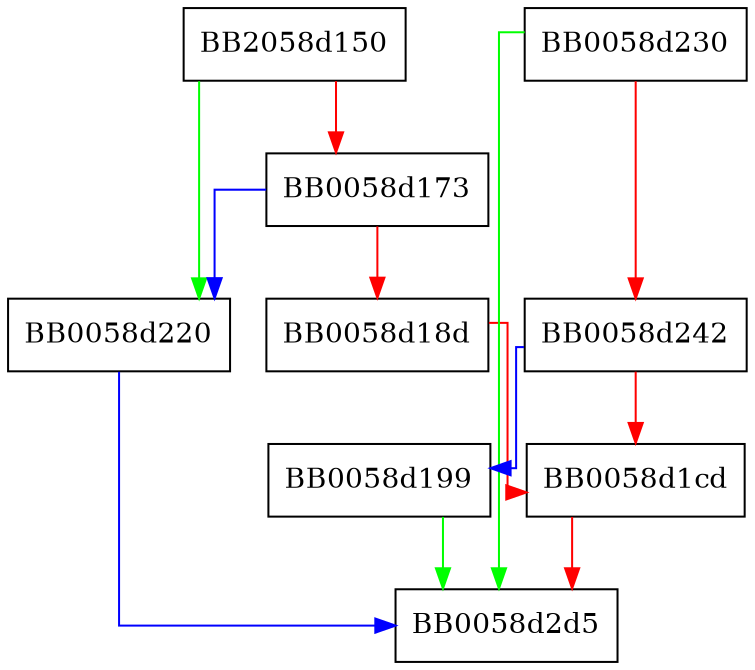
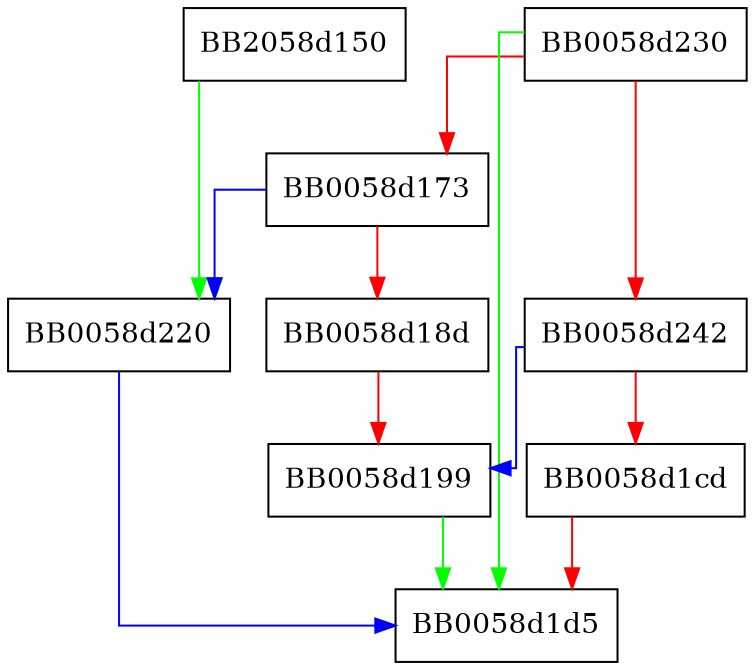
(336, 107) -> (447, 57)
(508, 399) -> (378, 397)
(507, 626) -> (507, 626)
